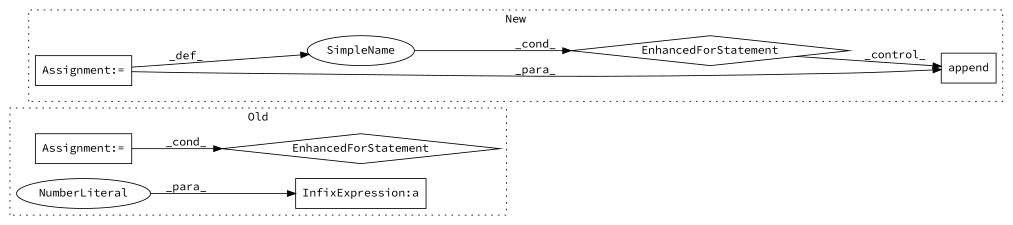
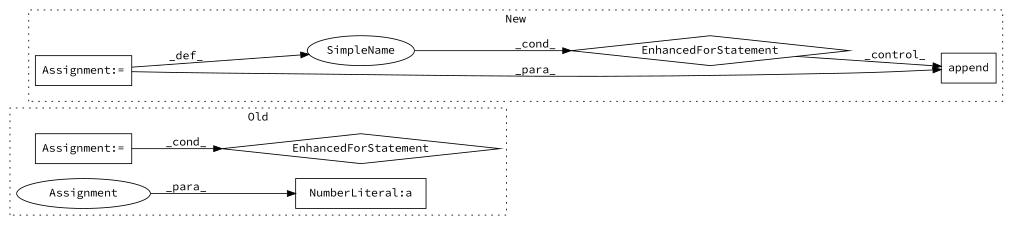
(84, 194) -> (84, 194)
(361, 194) -> (361, 194)
